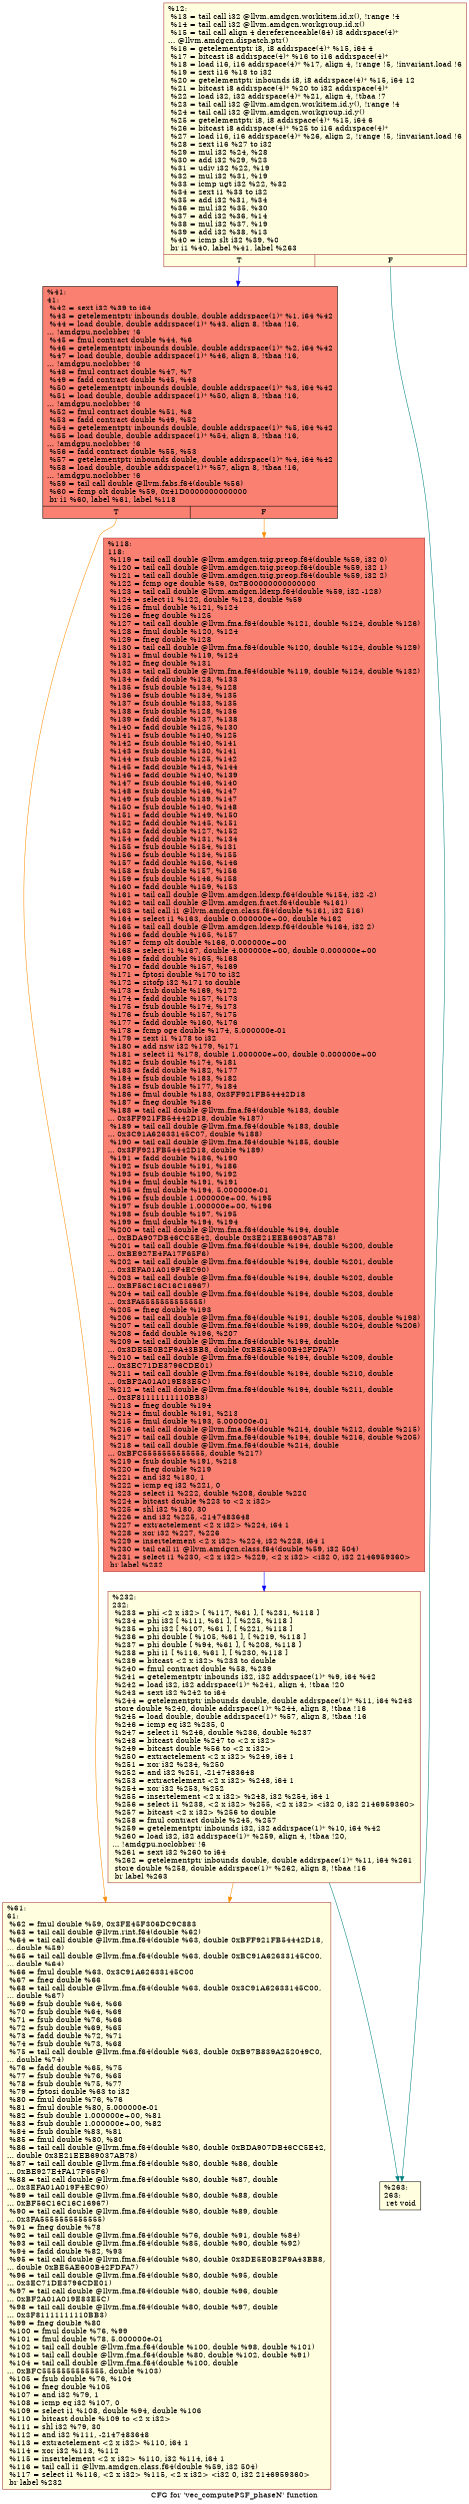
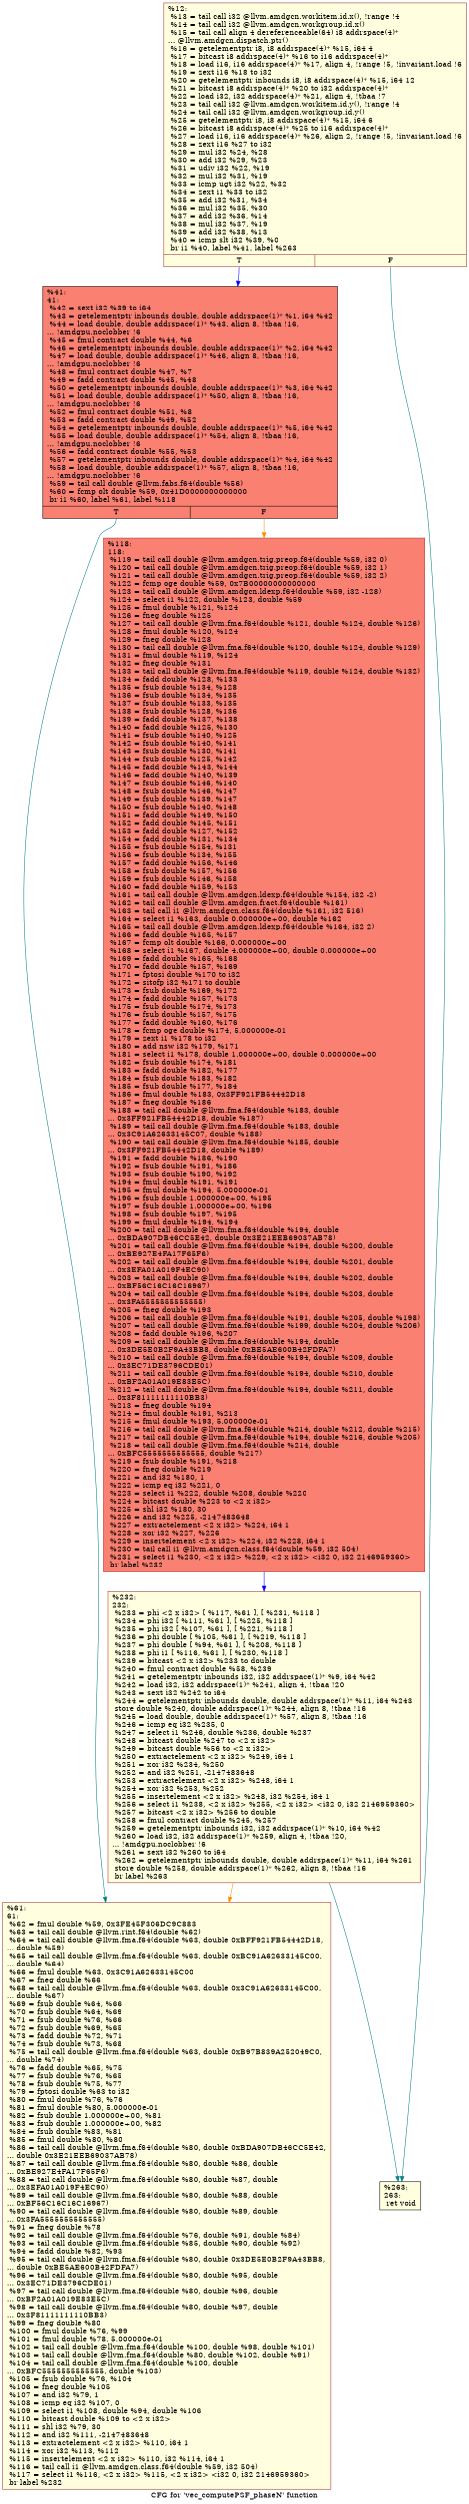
(61, 1199) -> (61, 1199)
